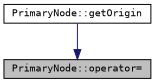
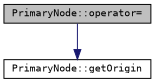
(77, 36) -> (77, 36)
